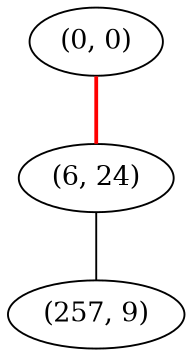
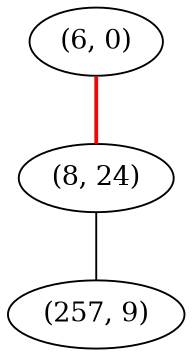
(96, 42) -> (96, 42)
(96, 178) -> (96, 178)
